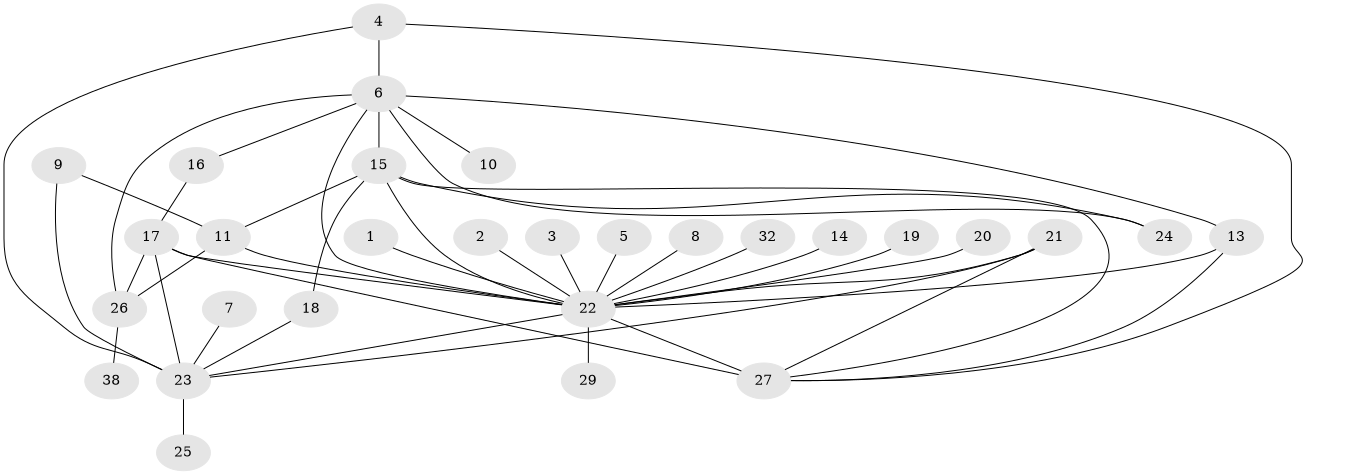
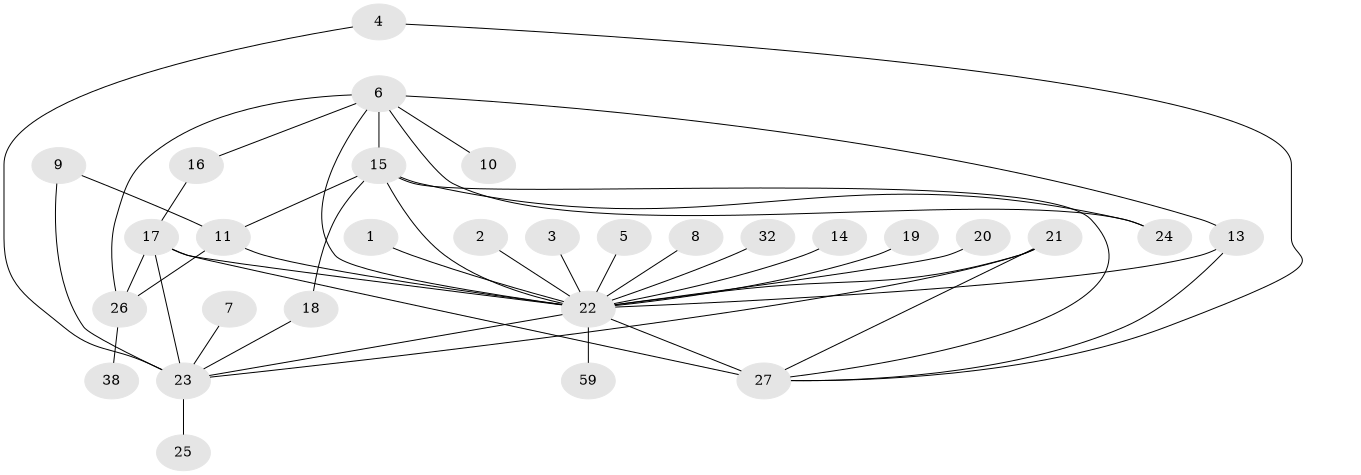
(379, 58) -> none
(588, 381) -> (588, 381)
